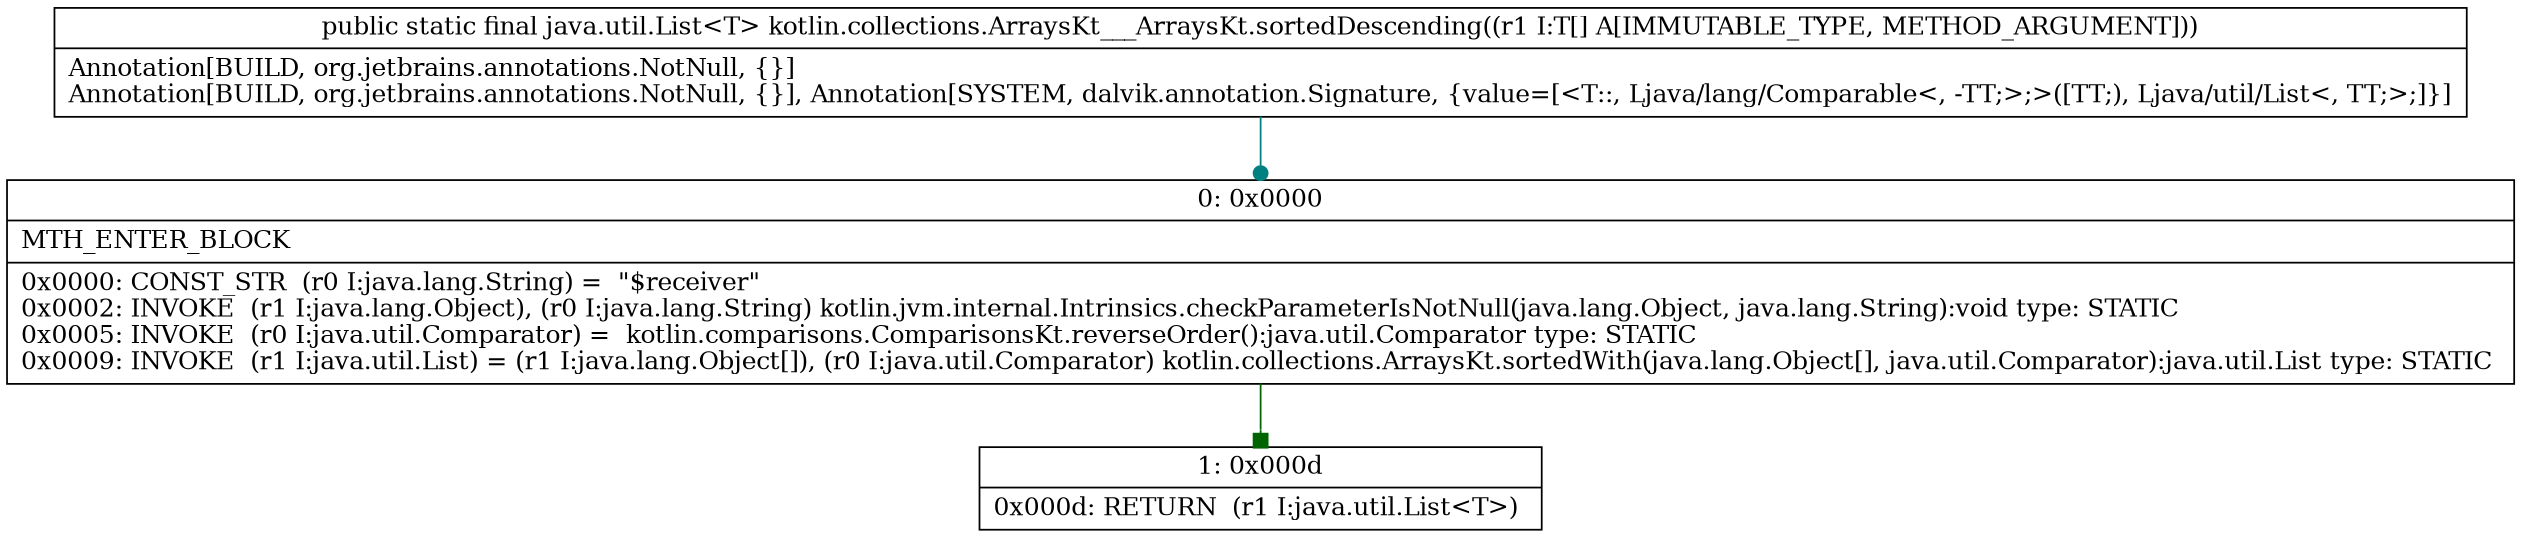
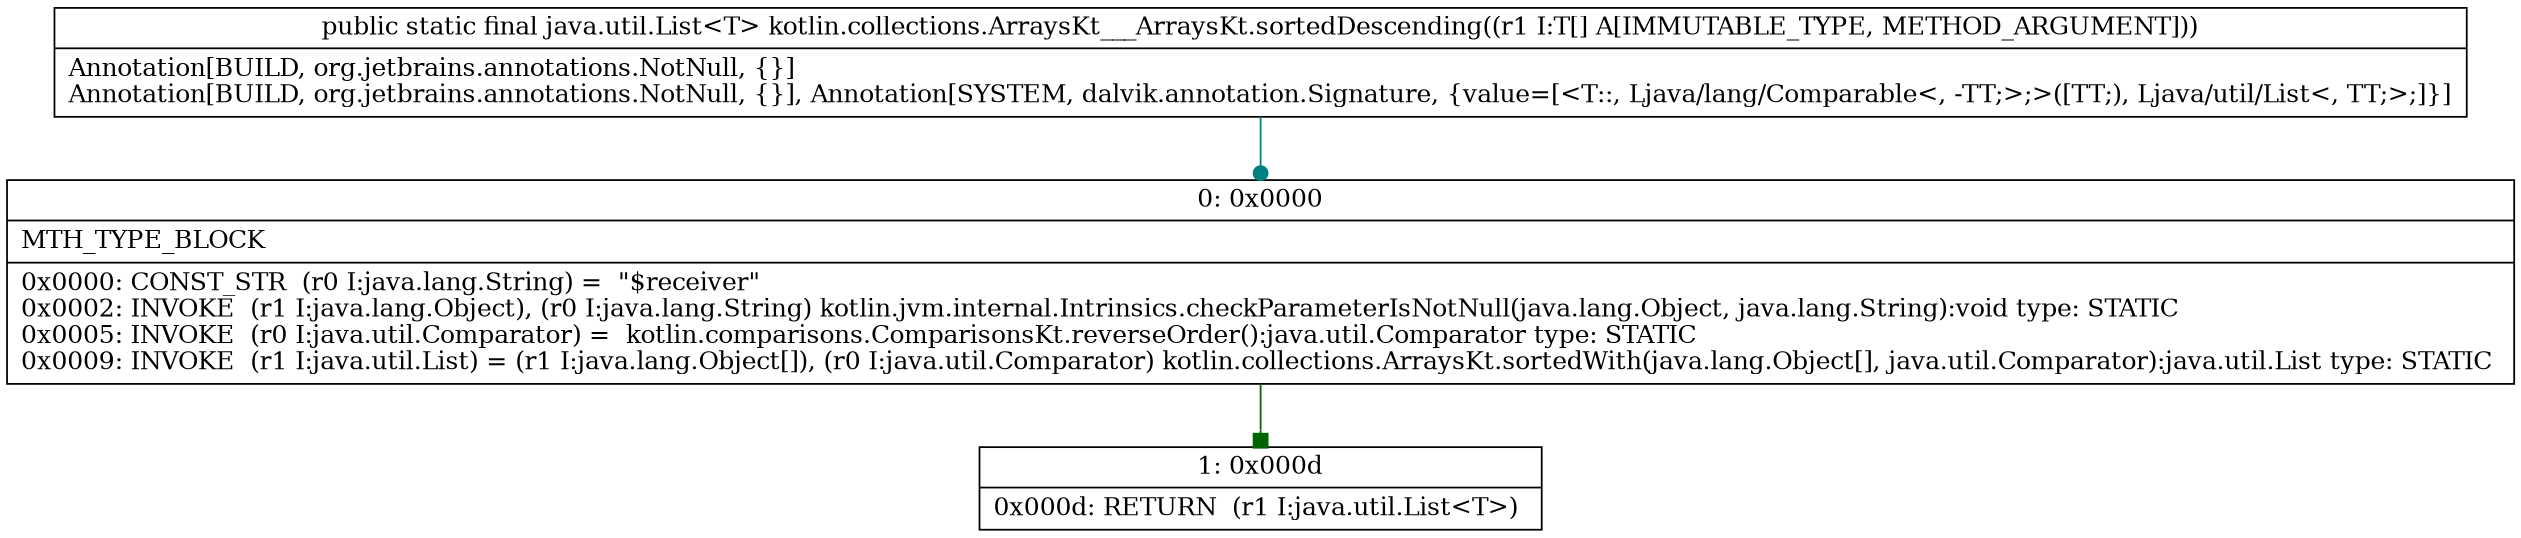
(156, 241) -> (143, 241)
